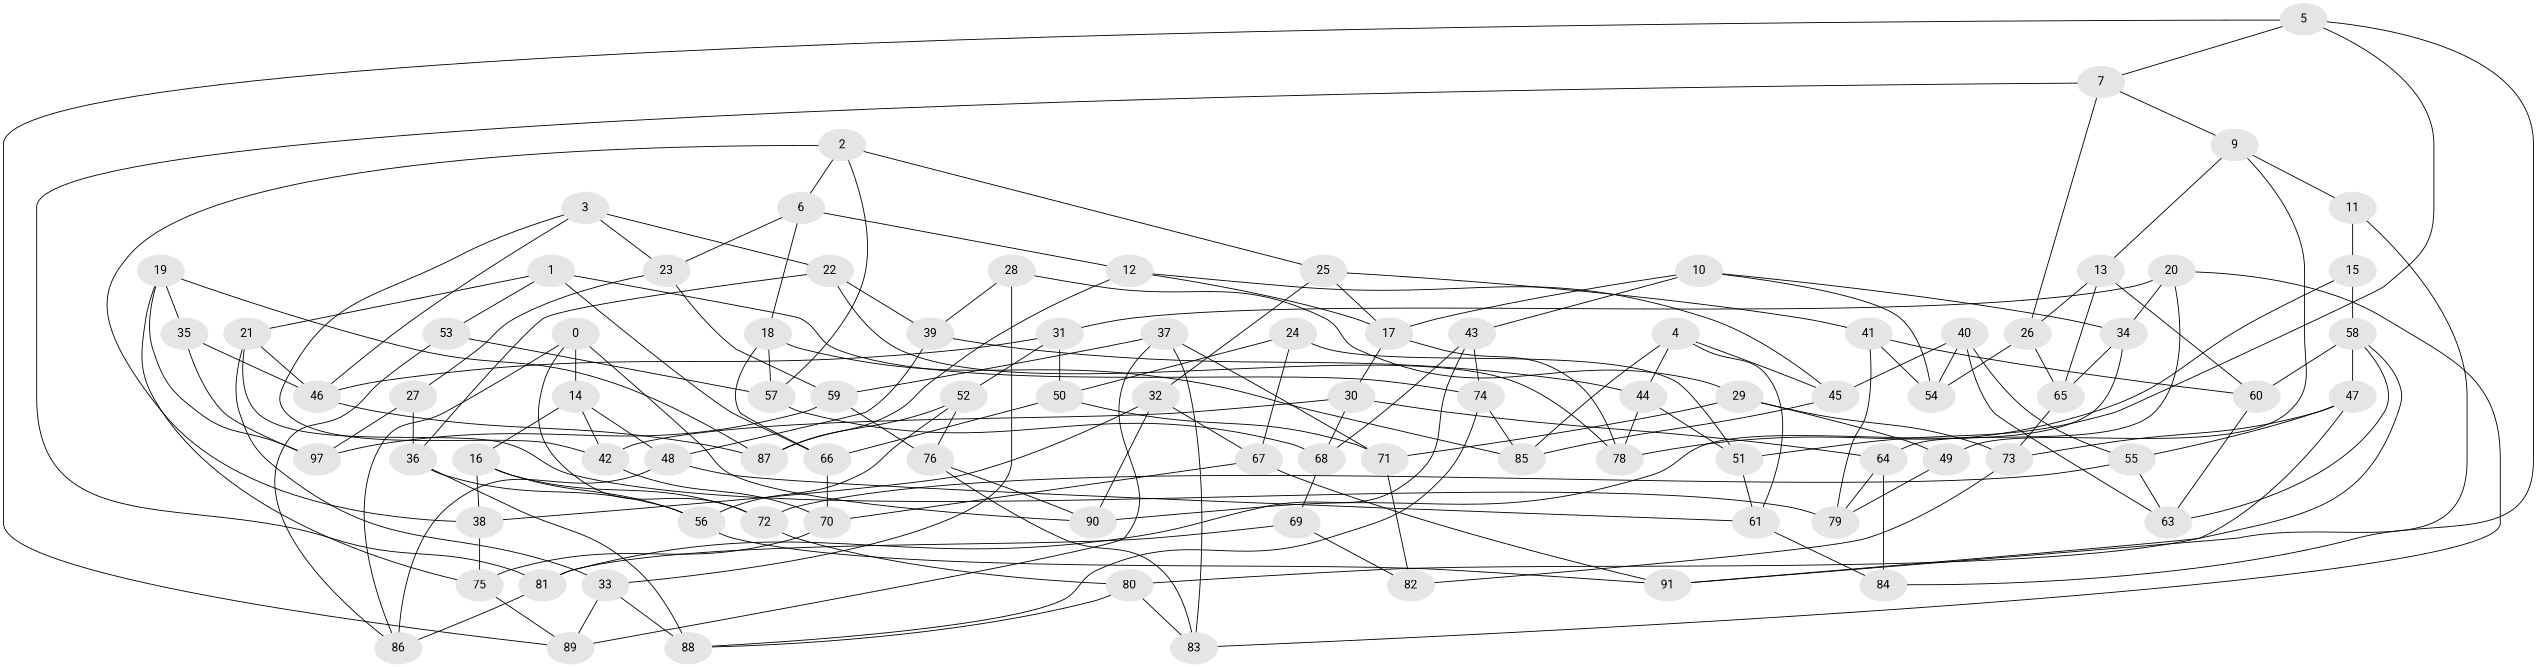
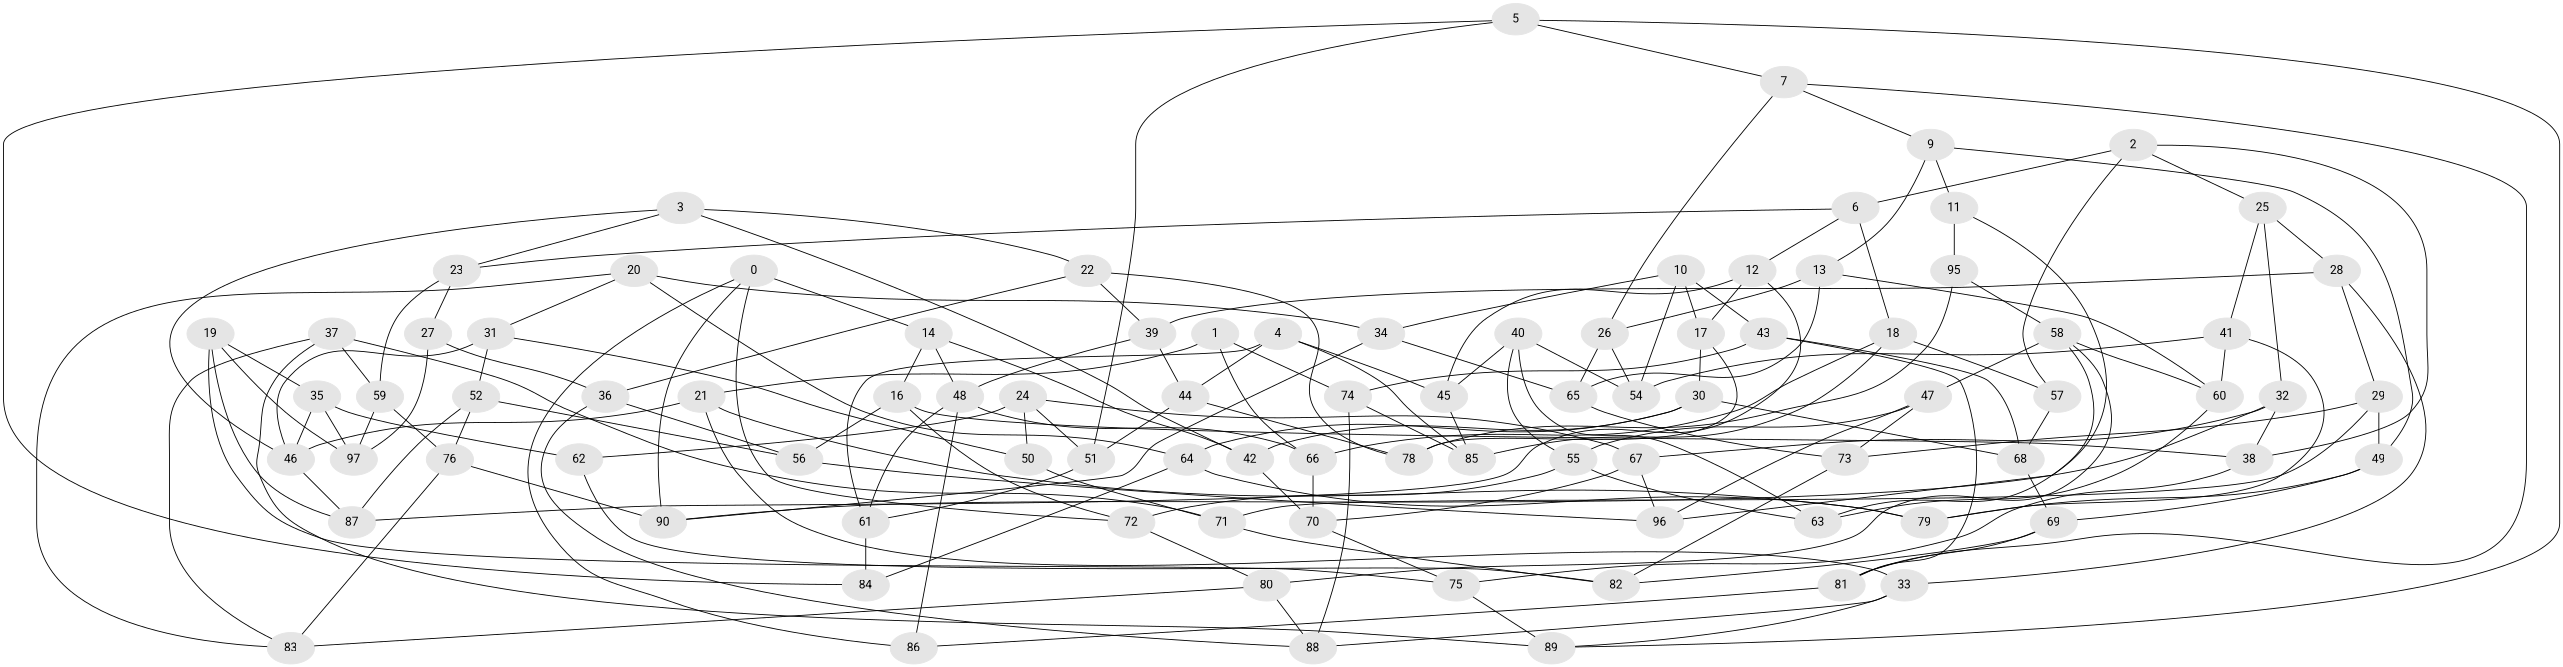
(2353, 271) -> (1954, 271)
(1356, 302) -> (2300, 239)
(446, 334) -> none
(958, 424) -> (1137, 428)
none -> (579, 460)
none -> (2220, 502)
(1668, 585) -> (1660, 522)
